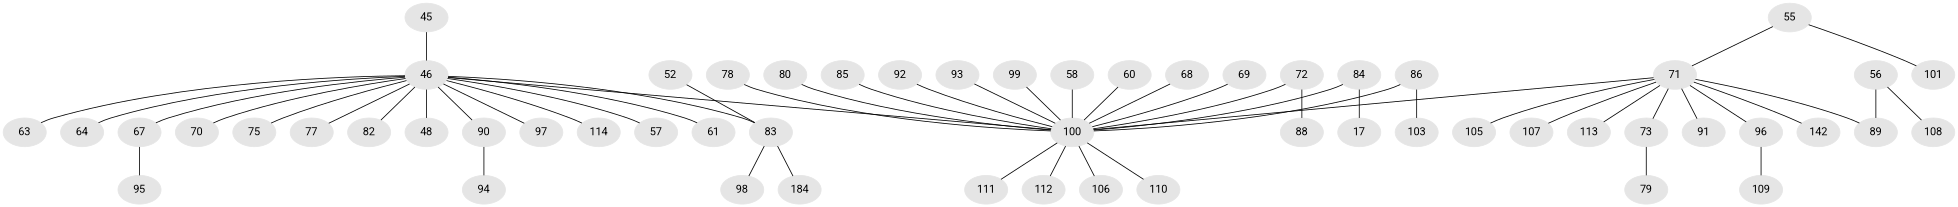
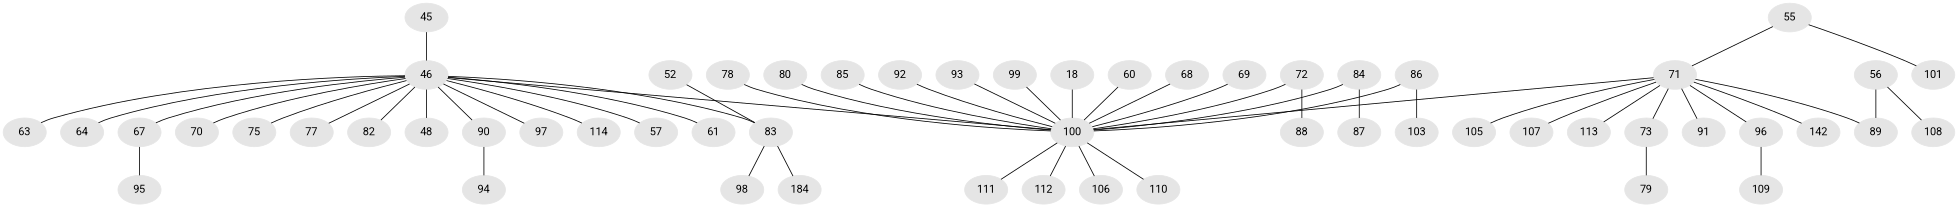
(1072, 75) -> (1072, 75)
(1359, 132) -> (1359, 132)
